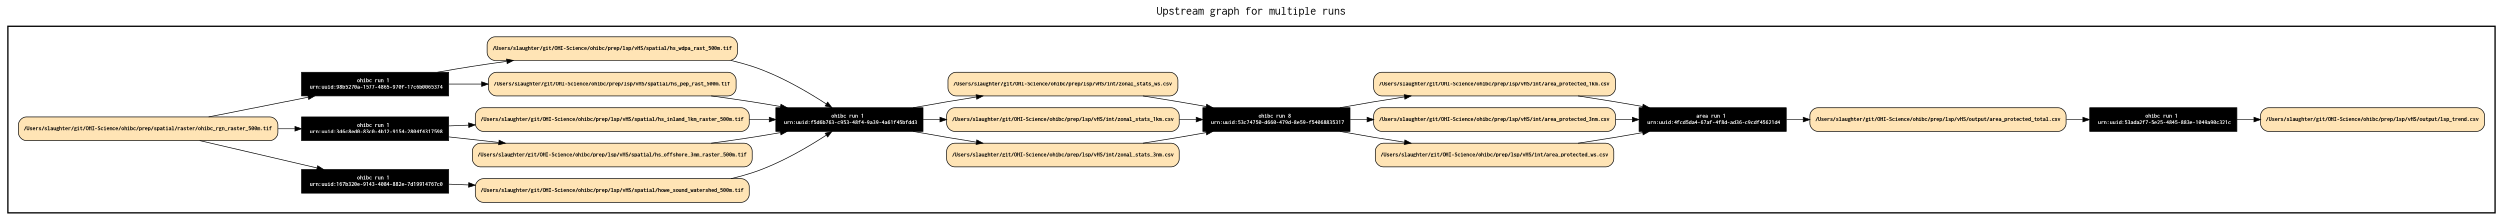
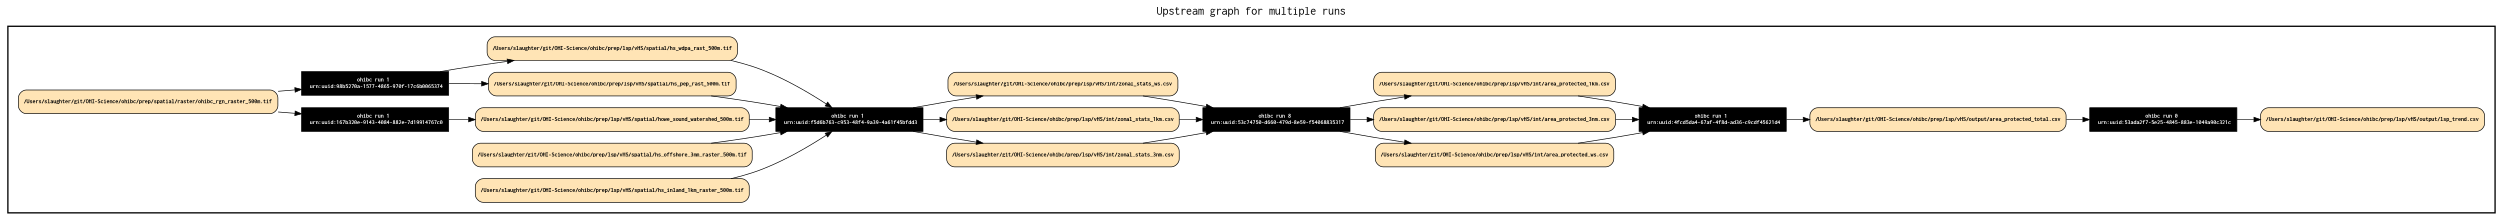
(1713, 120) -> (1713, 120)
(2163, 120) -> (2163, 120)
(375, 129) -> none
